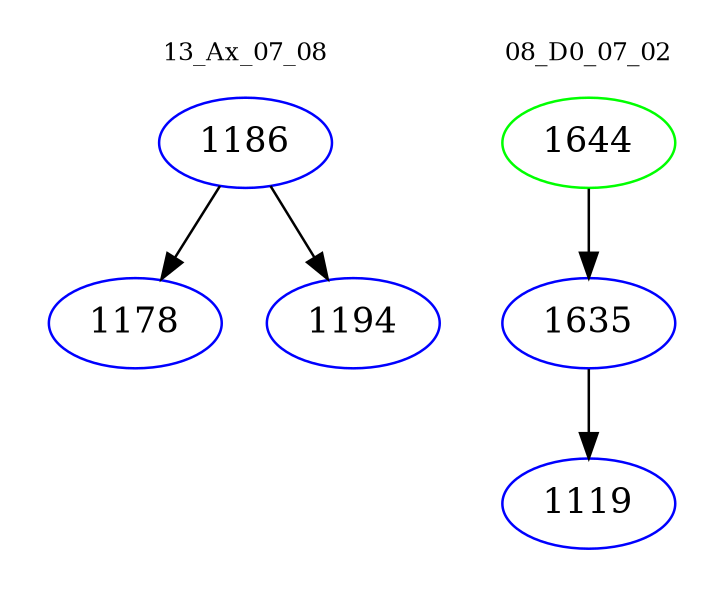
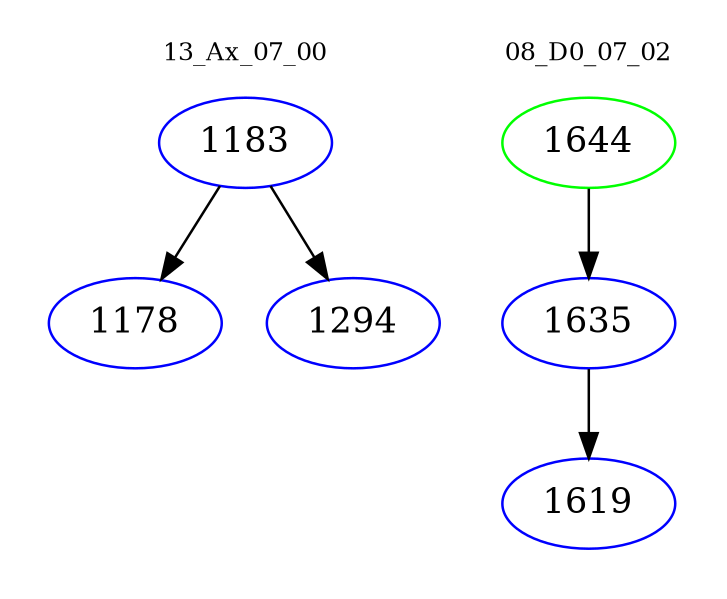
(246, 54) -> (246, 54)
(246, 143) -> (246, 143)
(353, 323) -> (353, 323)
(589, 504) -> (589, 504)
